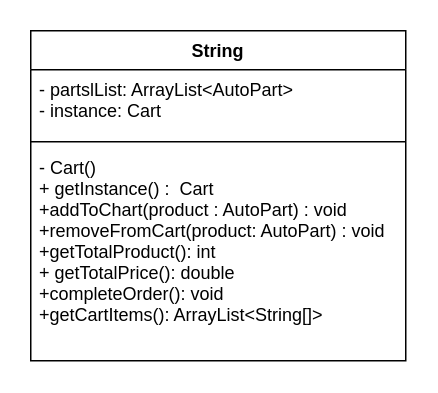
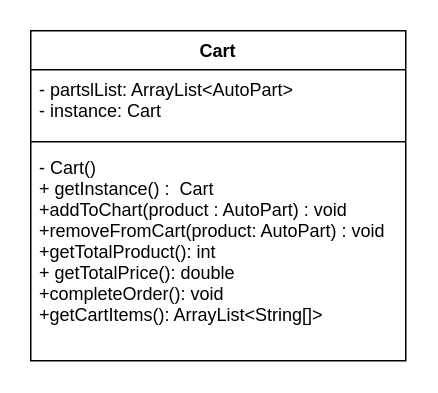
(218, 51) -> (218, 51)
